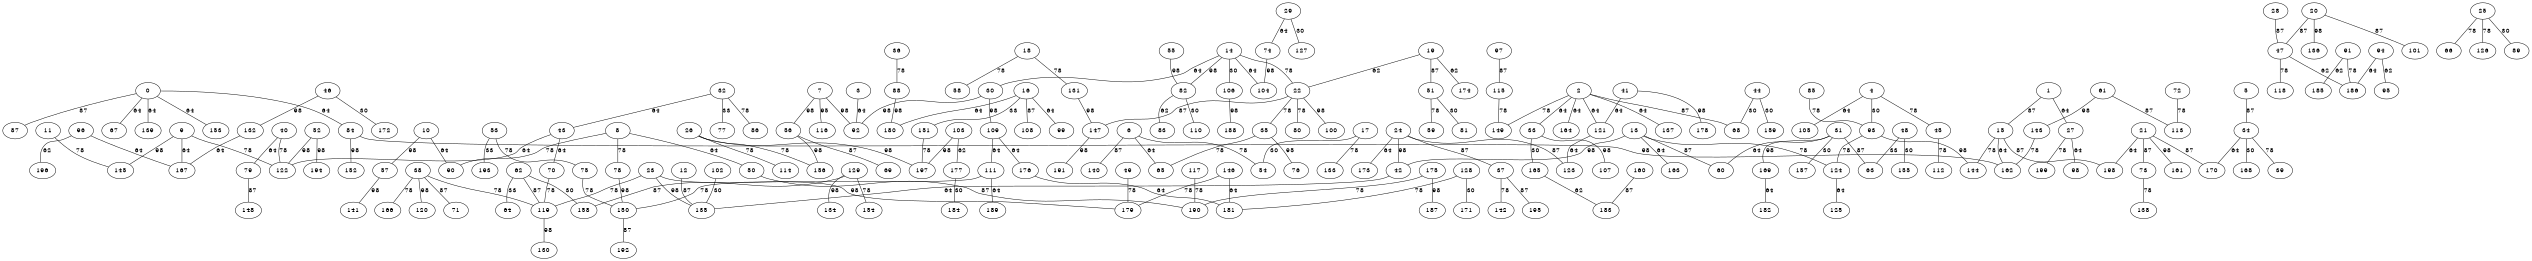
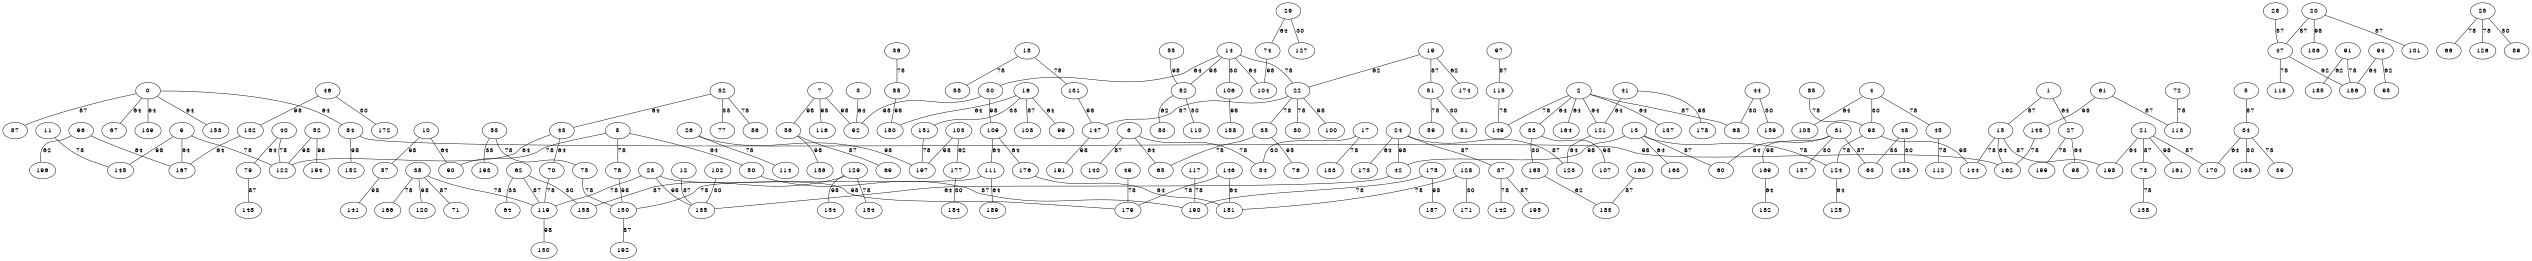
(764, 149) -> none
